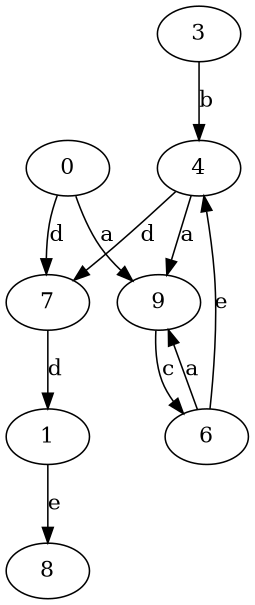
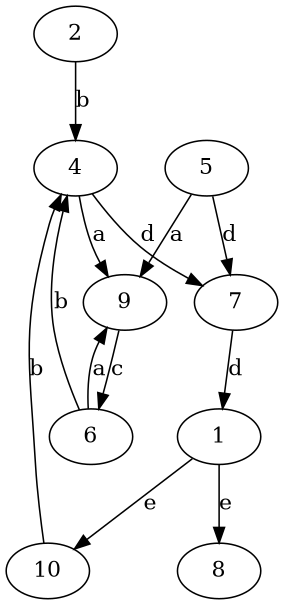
(199, 34) -> (76, 34)
(68, 168) -> (207, 168)
(221, 302) -> (62, 302)
none -> (48, 571)
